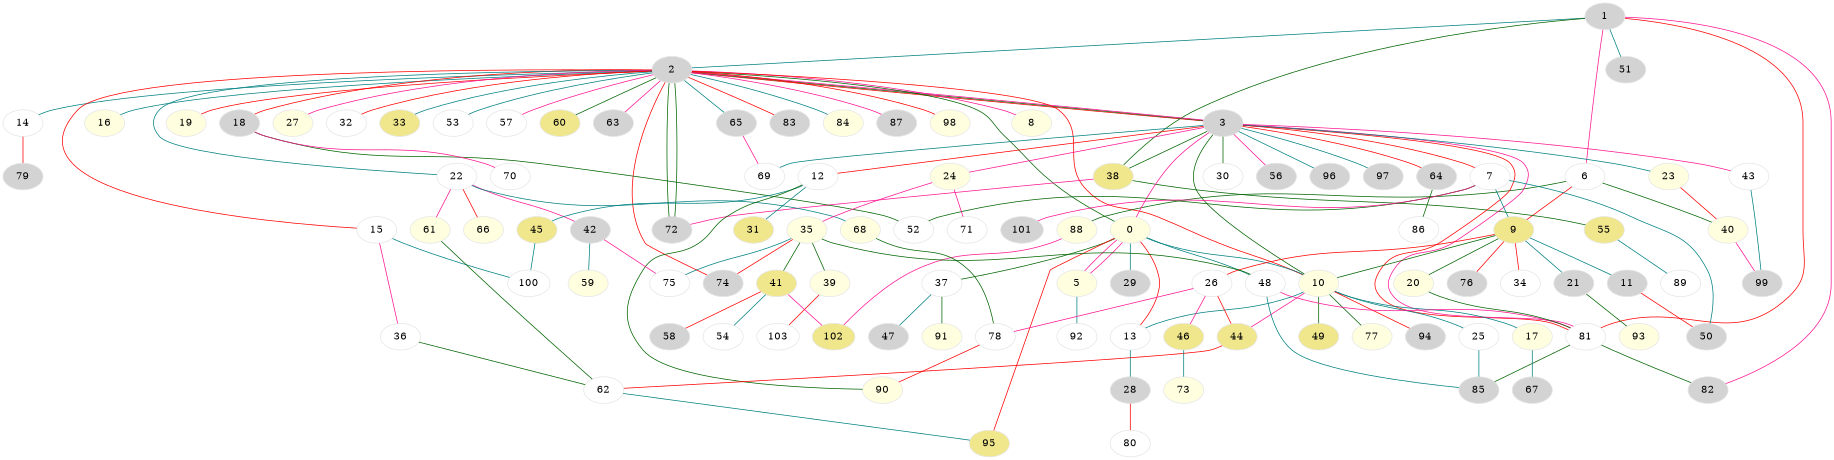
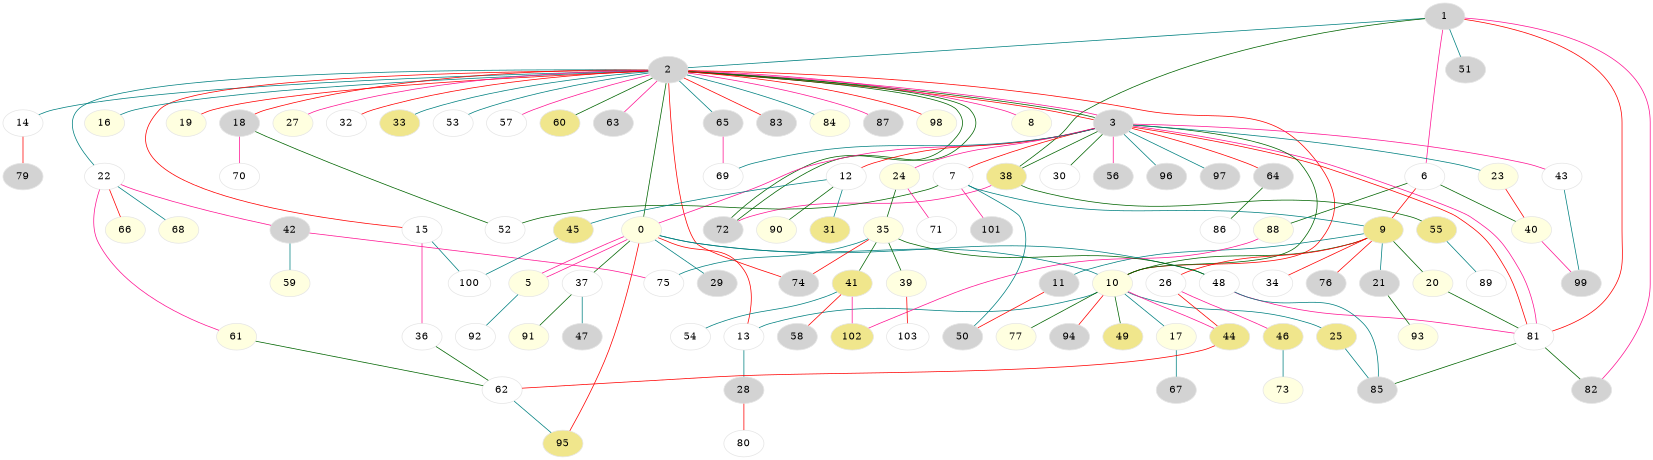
(899, 193) -> (890, 208)
(995, 337) -> none
(1479, 337) -> (1336, 337)
